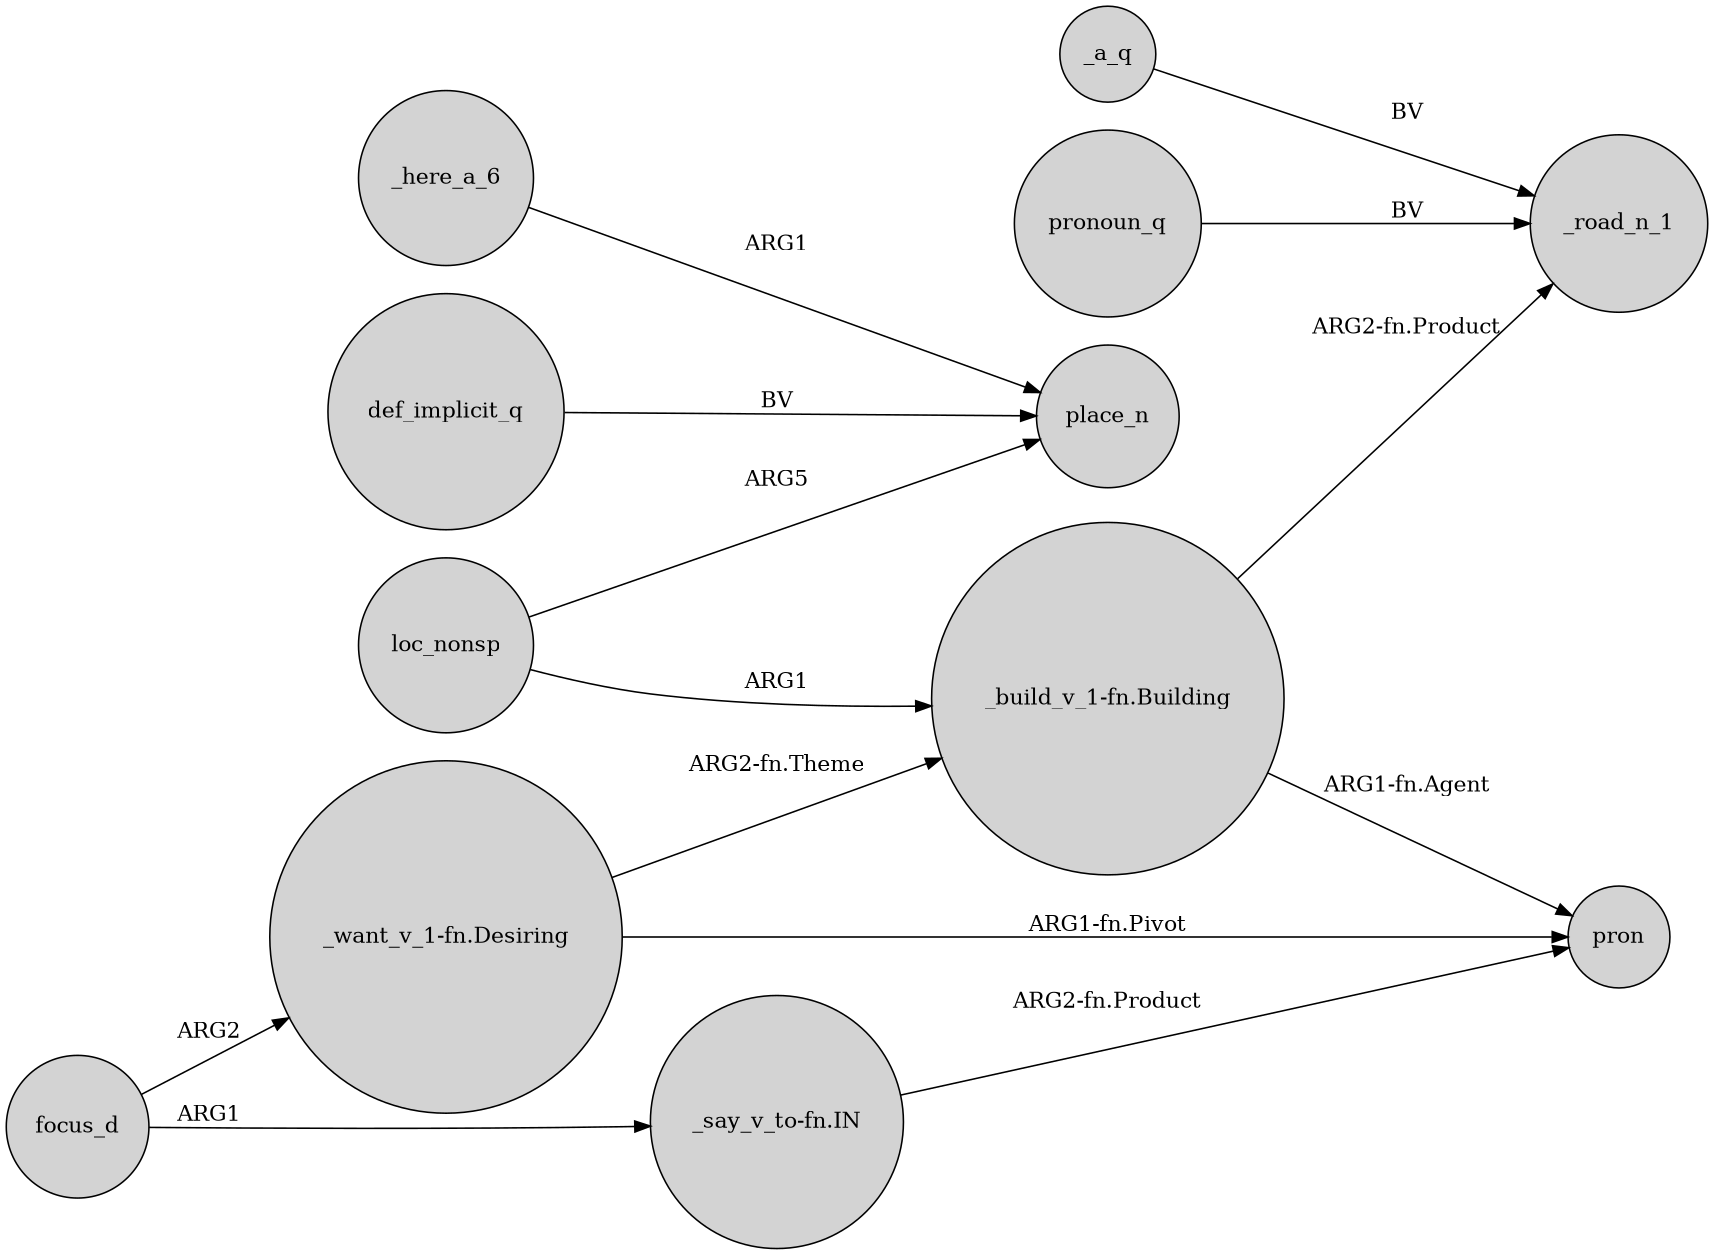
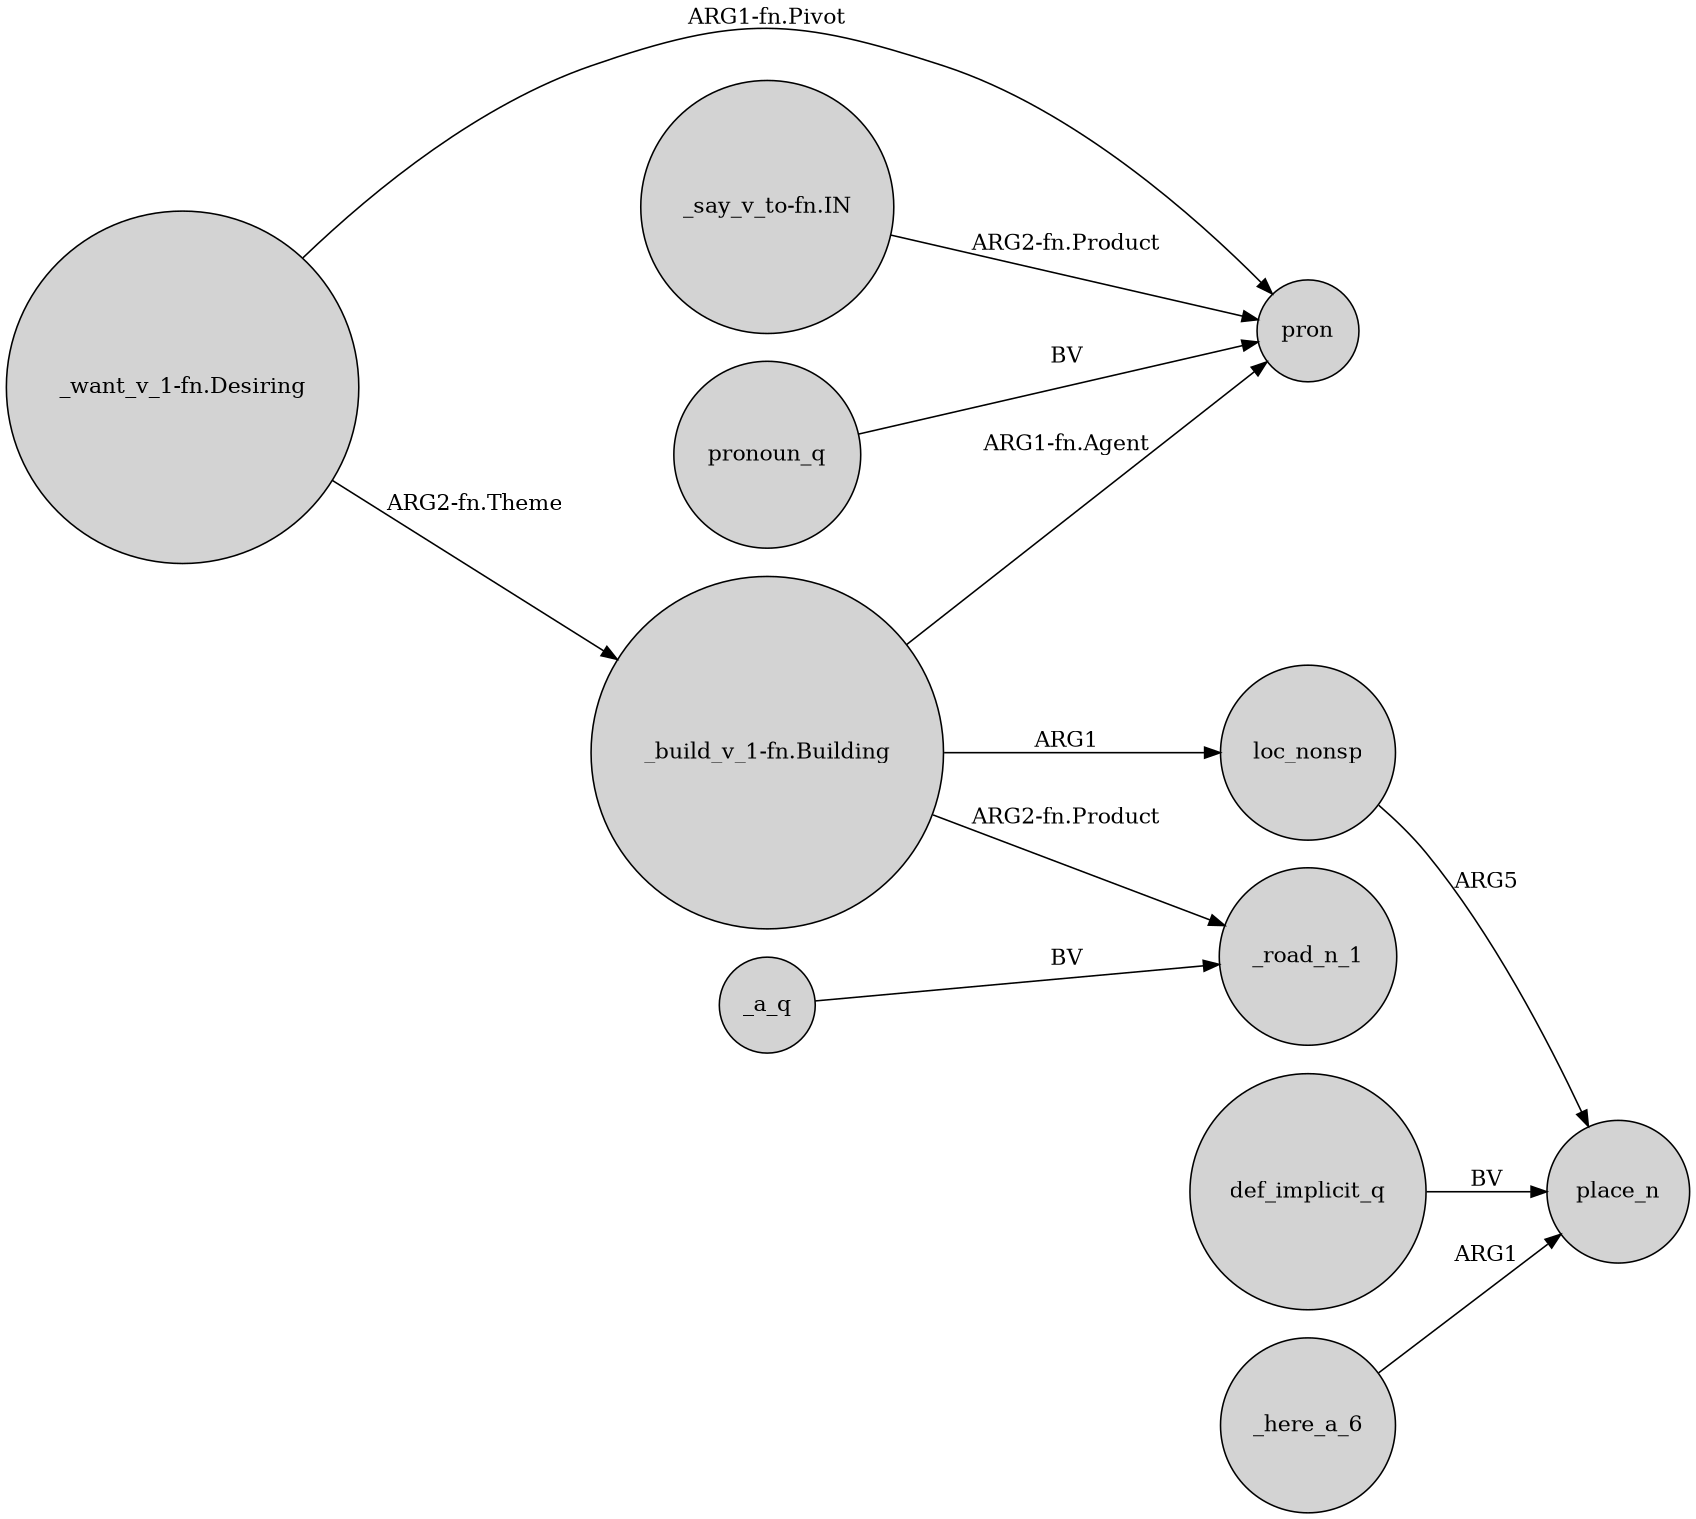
(1358, 224) -> (1051, 390)
(721, 701) -> (1074, 753)
(78, 1127) -> none
